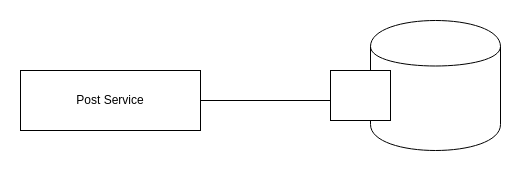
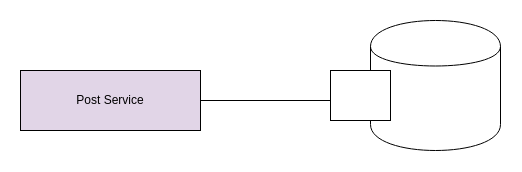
(111, 101) -> (111, 101)
